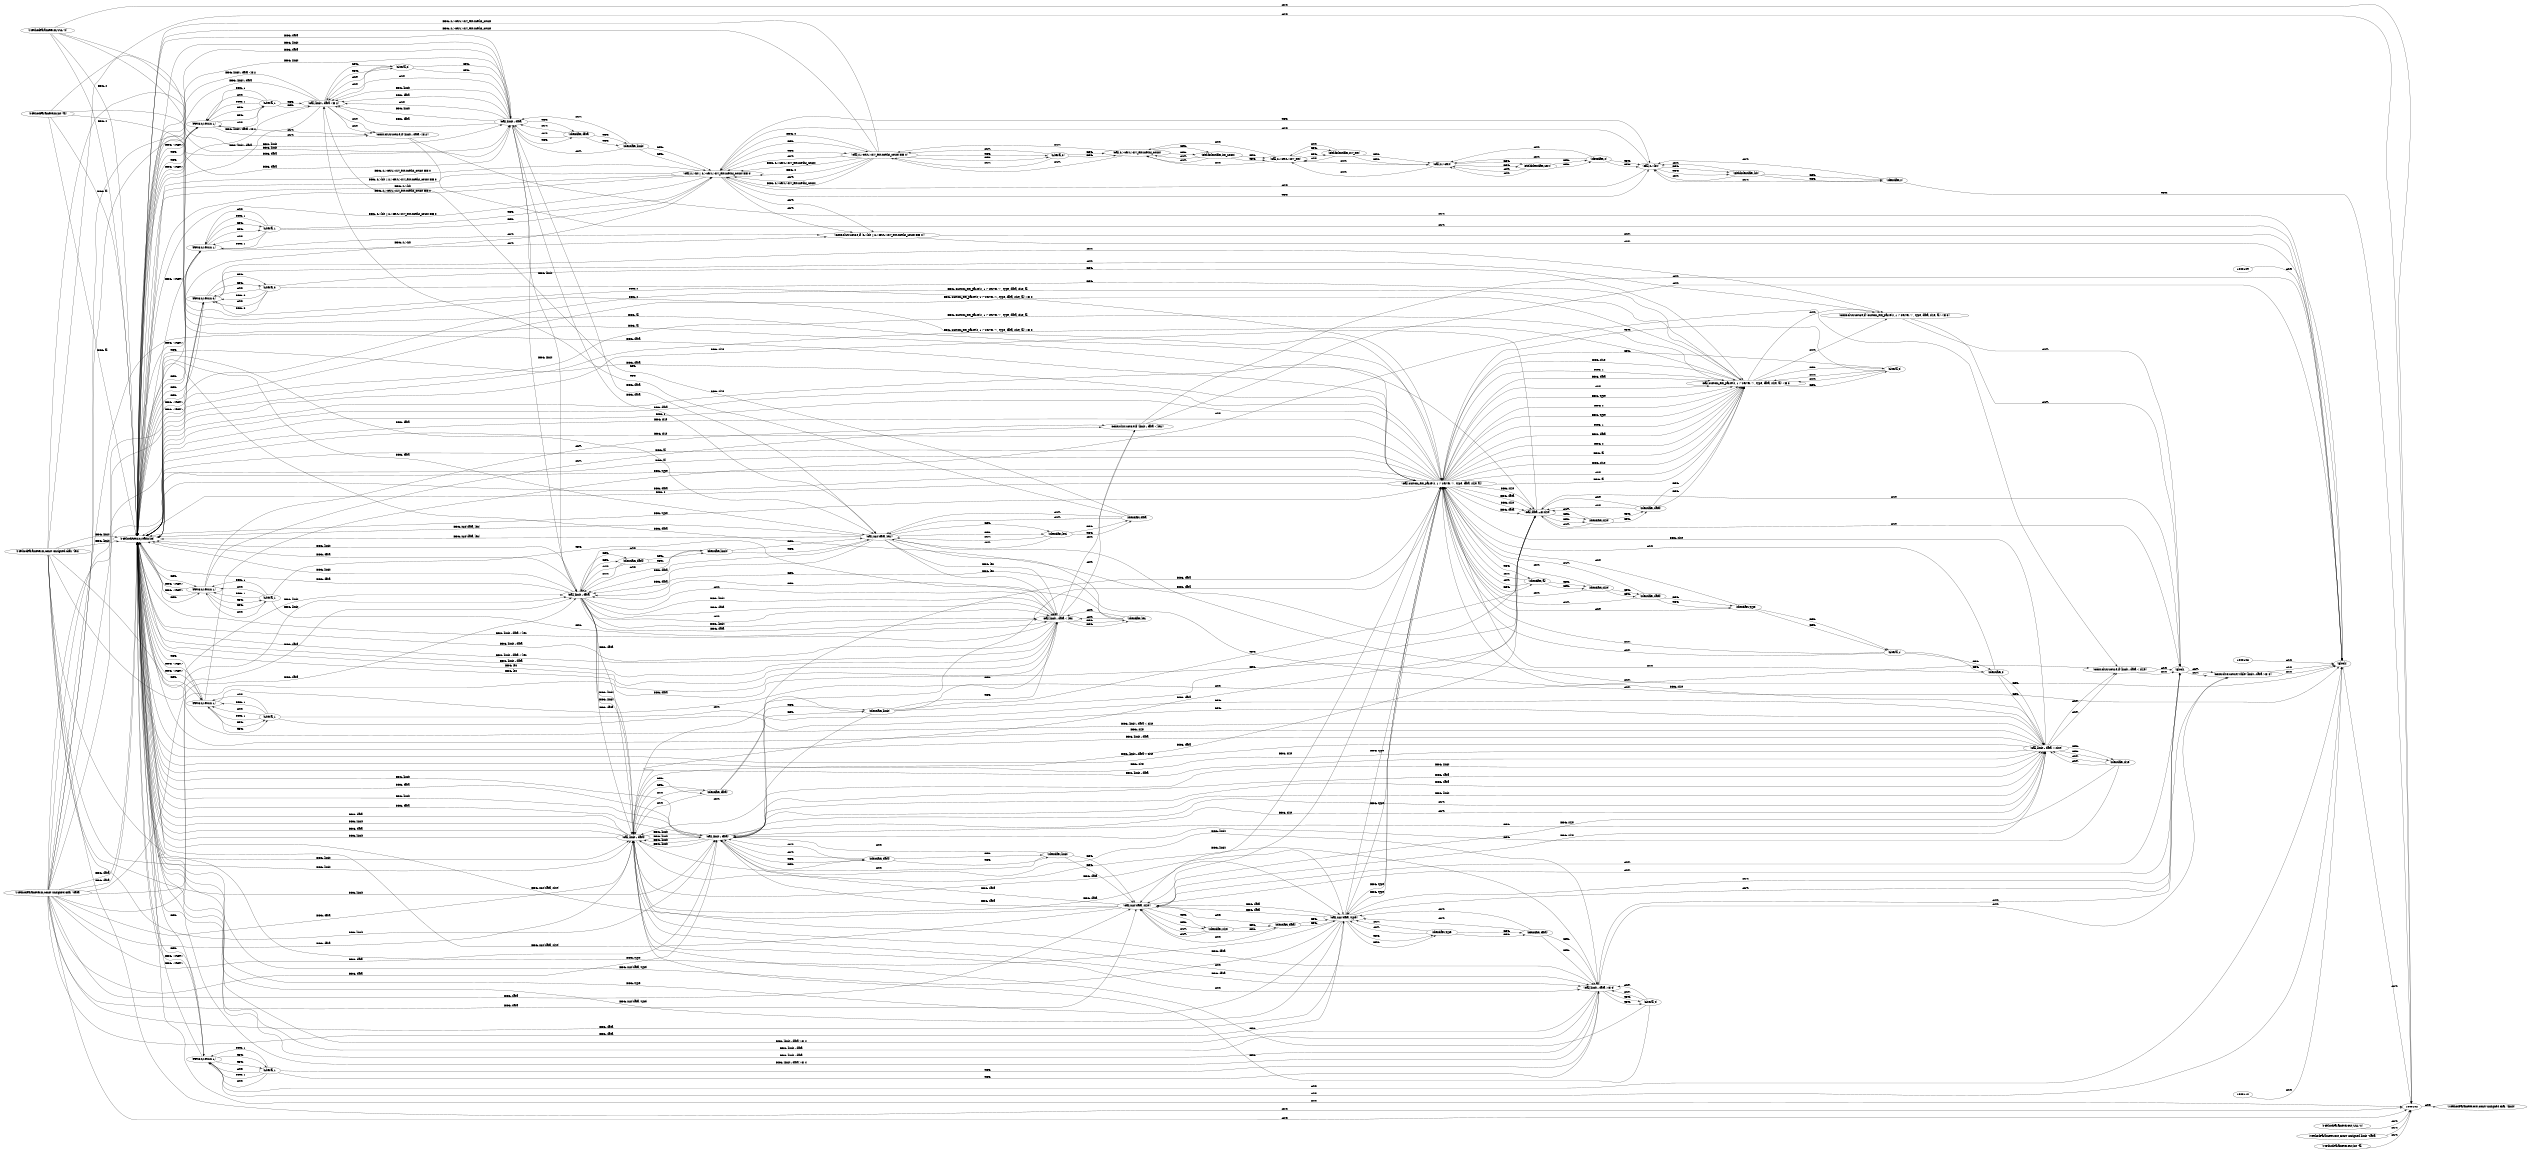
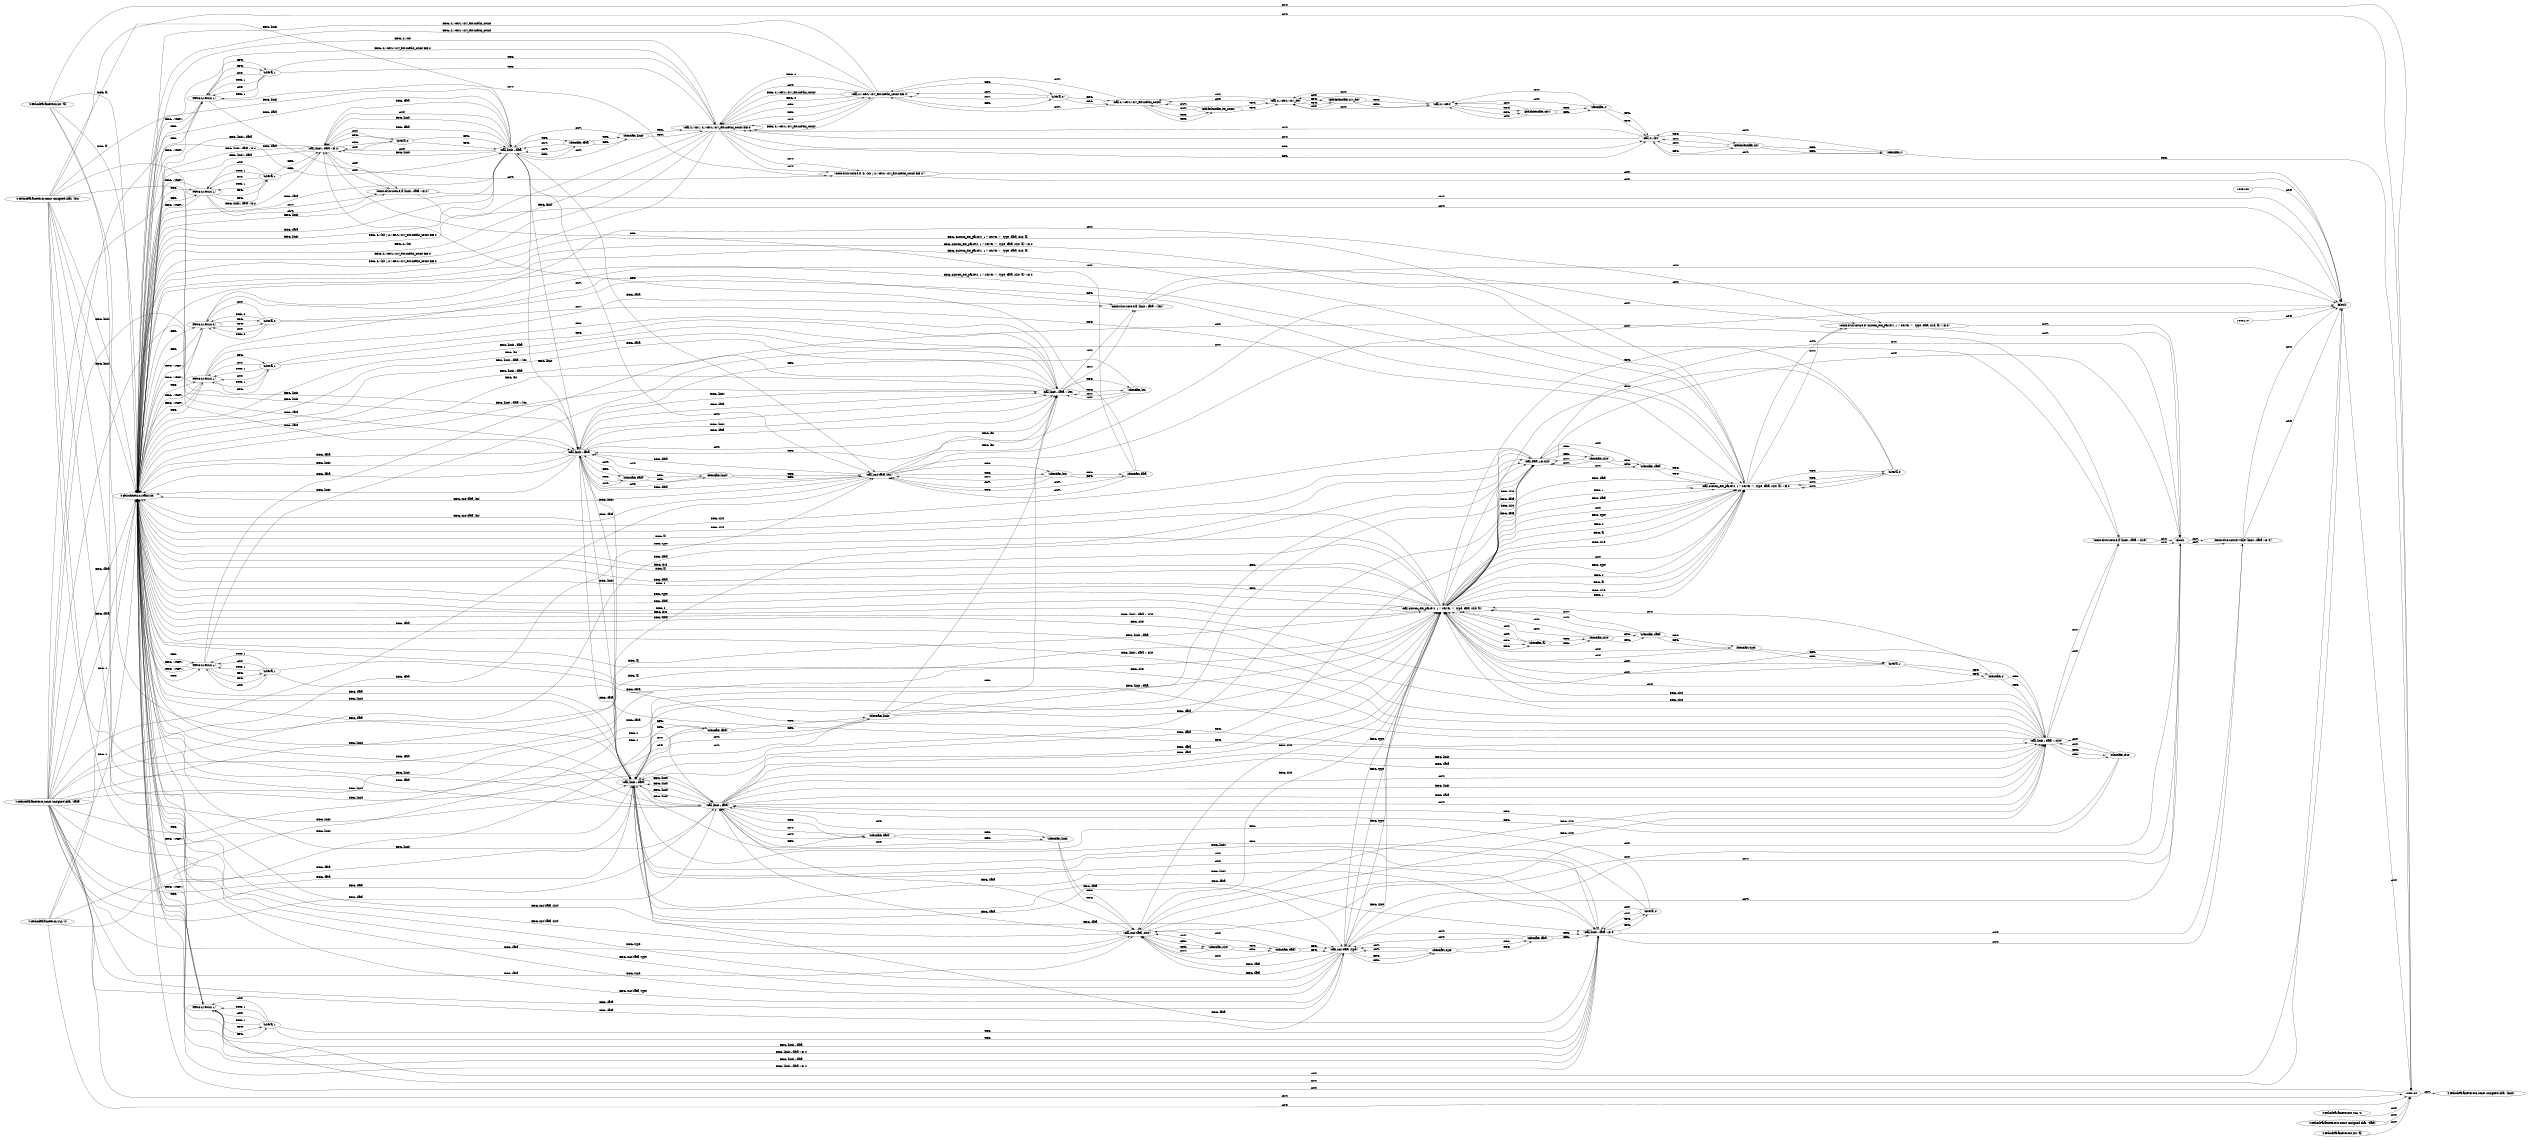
(2243, 269) -> none
(1020, 1102) -> (1005, 1089)
(2342, 1136) -> (2342, 1123)
